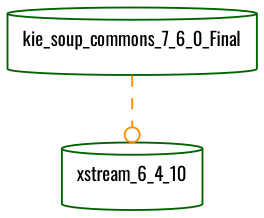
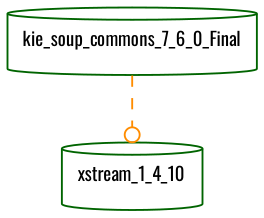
(132, 176) -> (132, 176)
